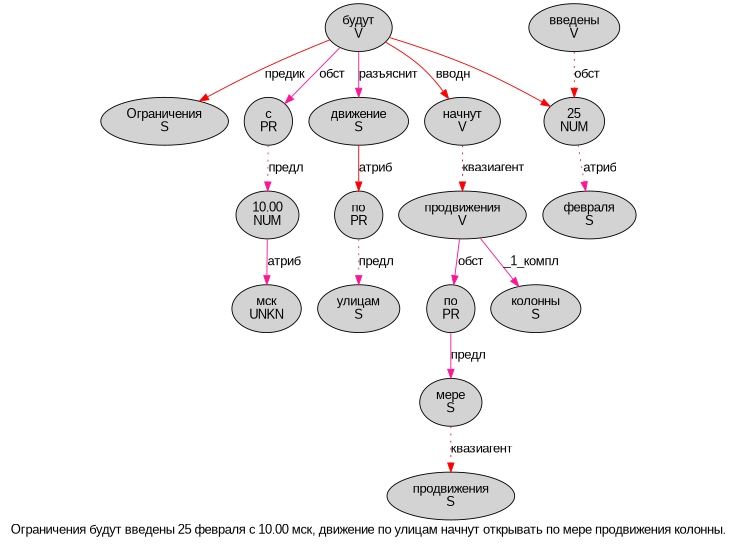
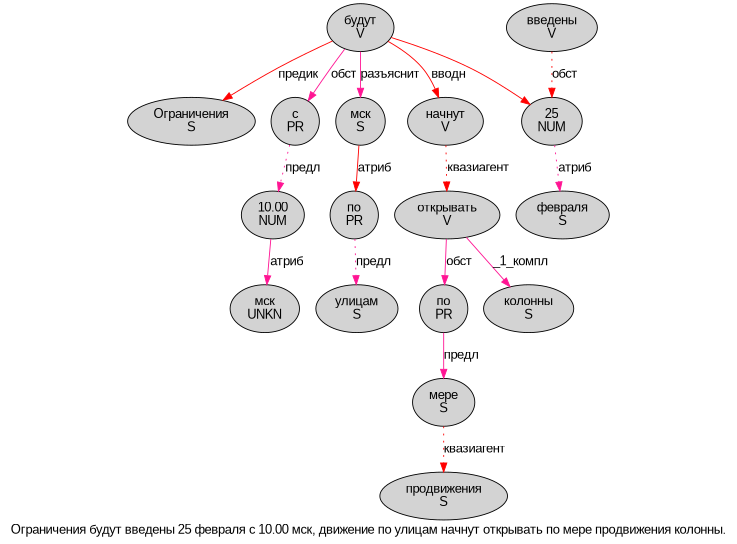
(359, 121) -> (361, 121)
(462, 215) -> (447, 215)
